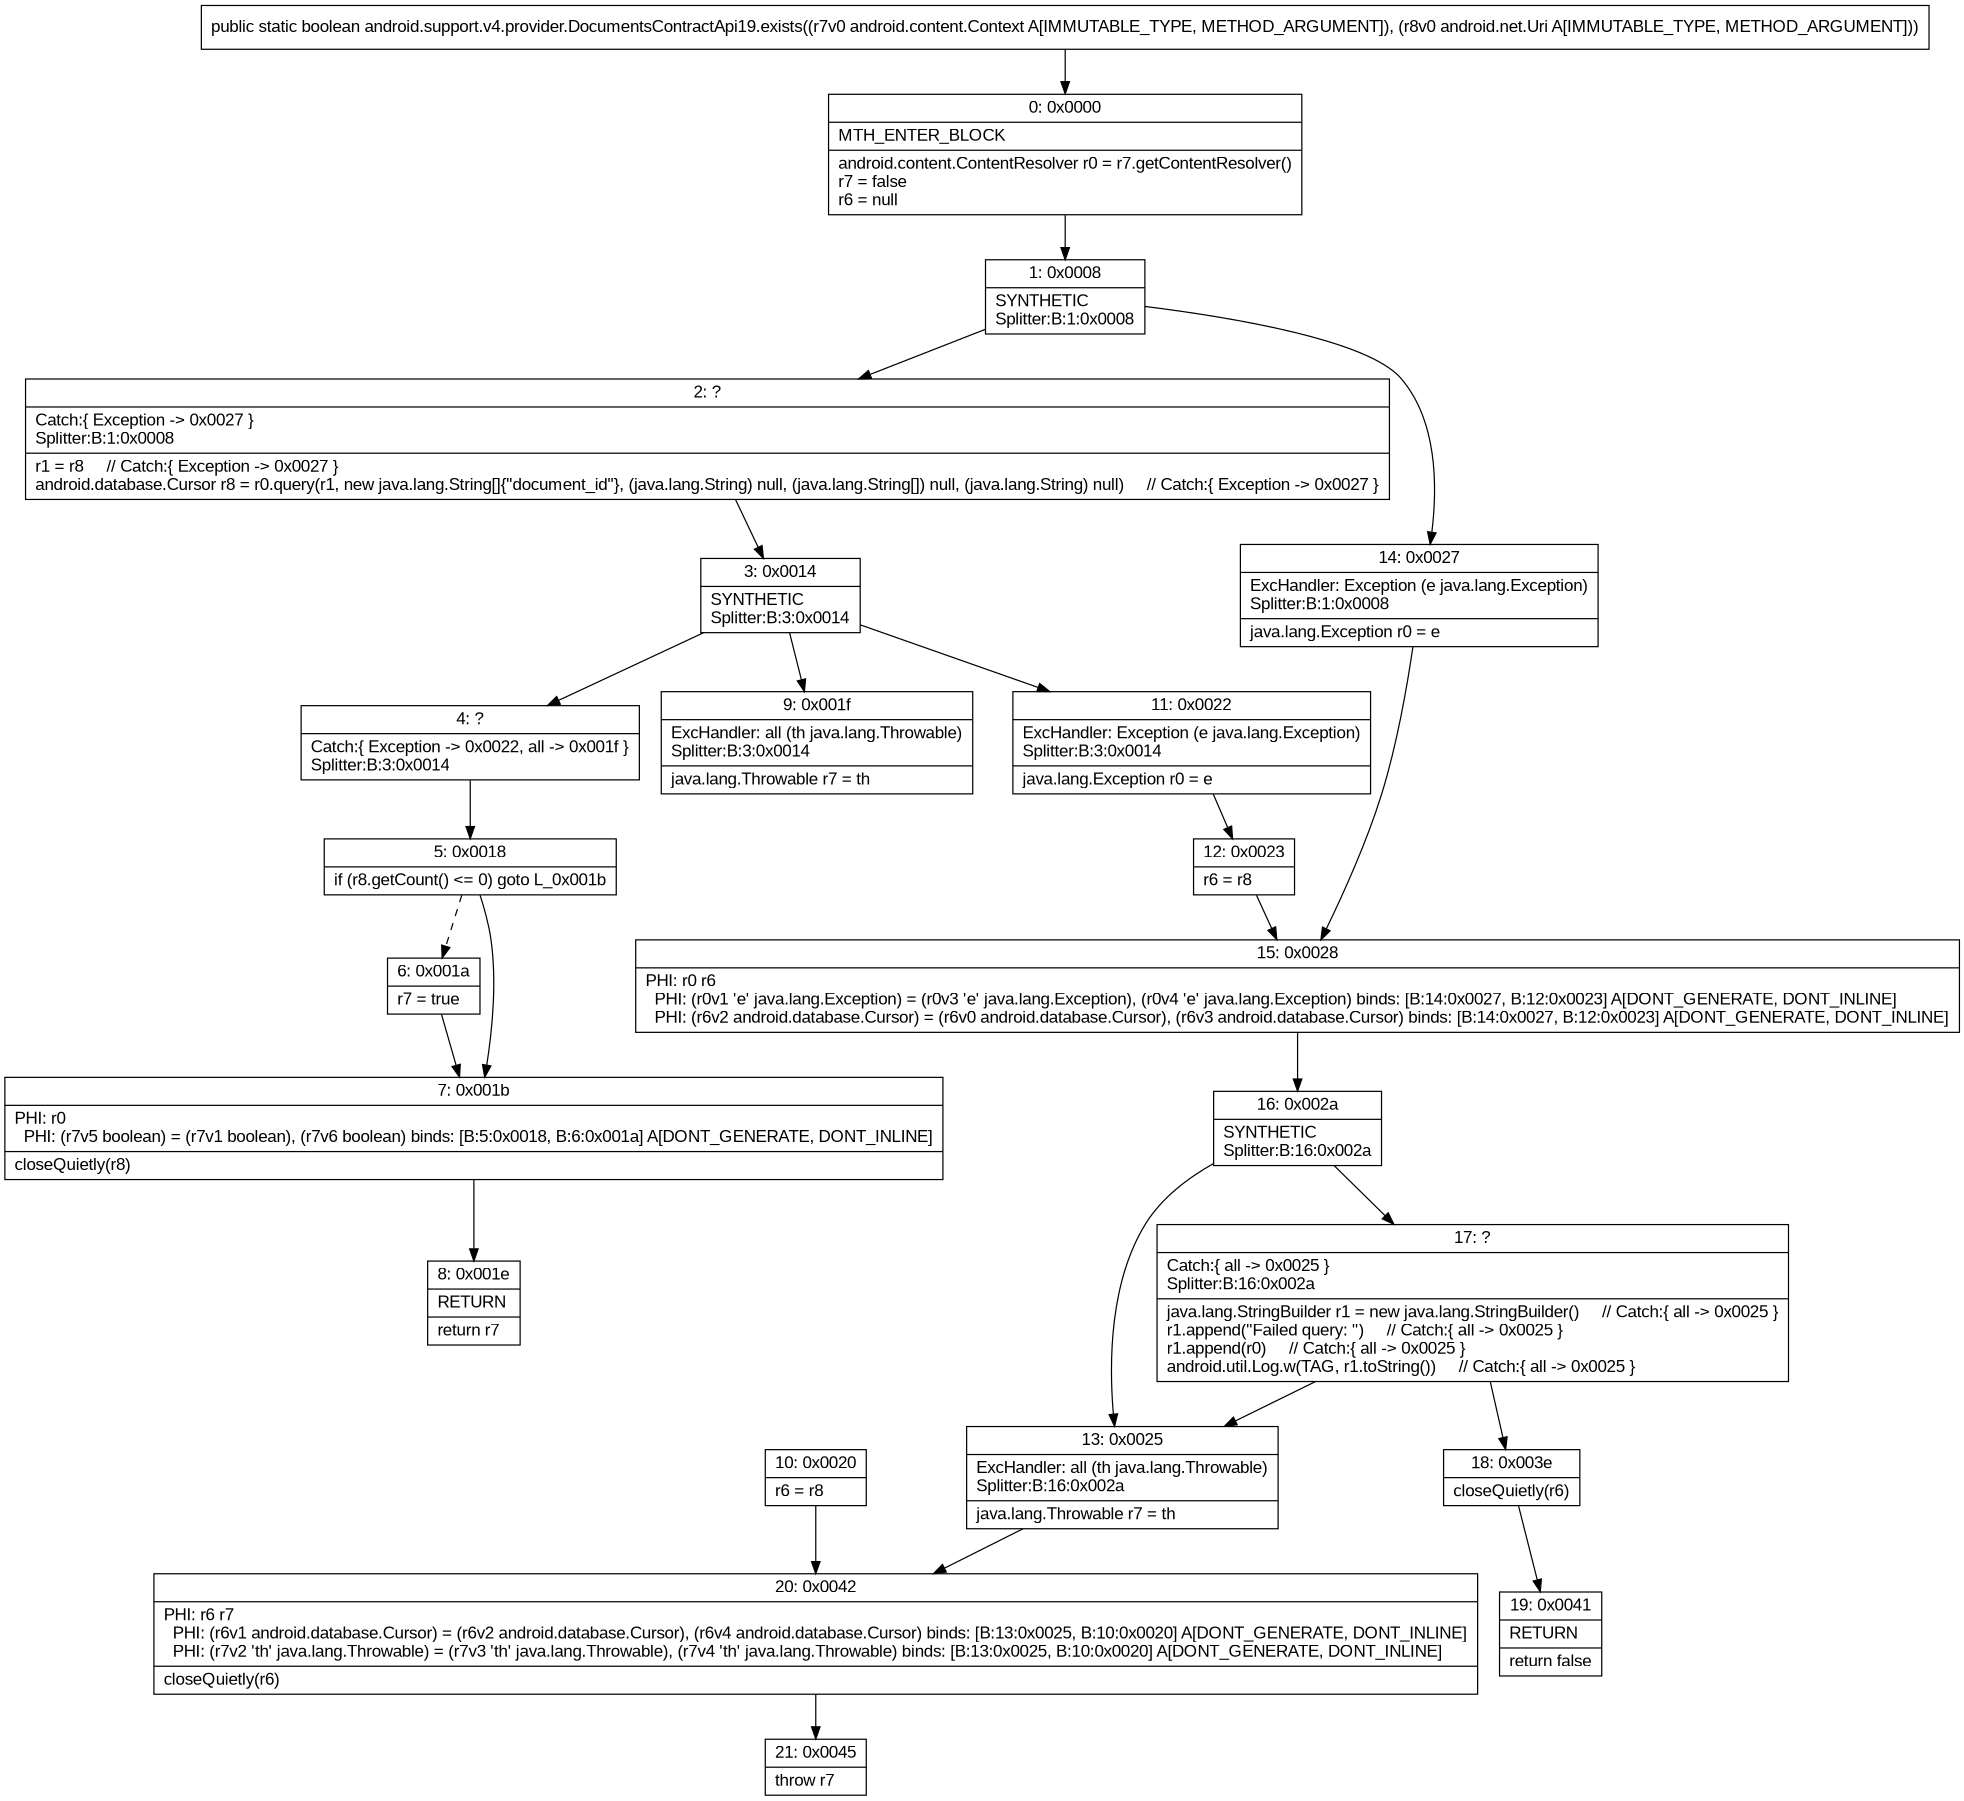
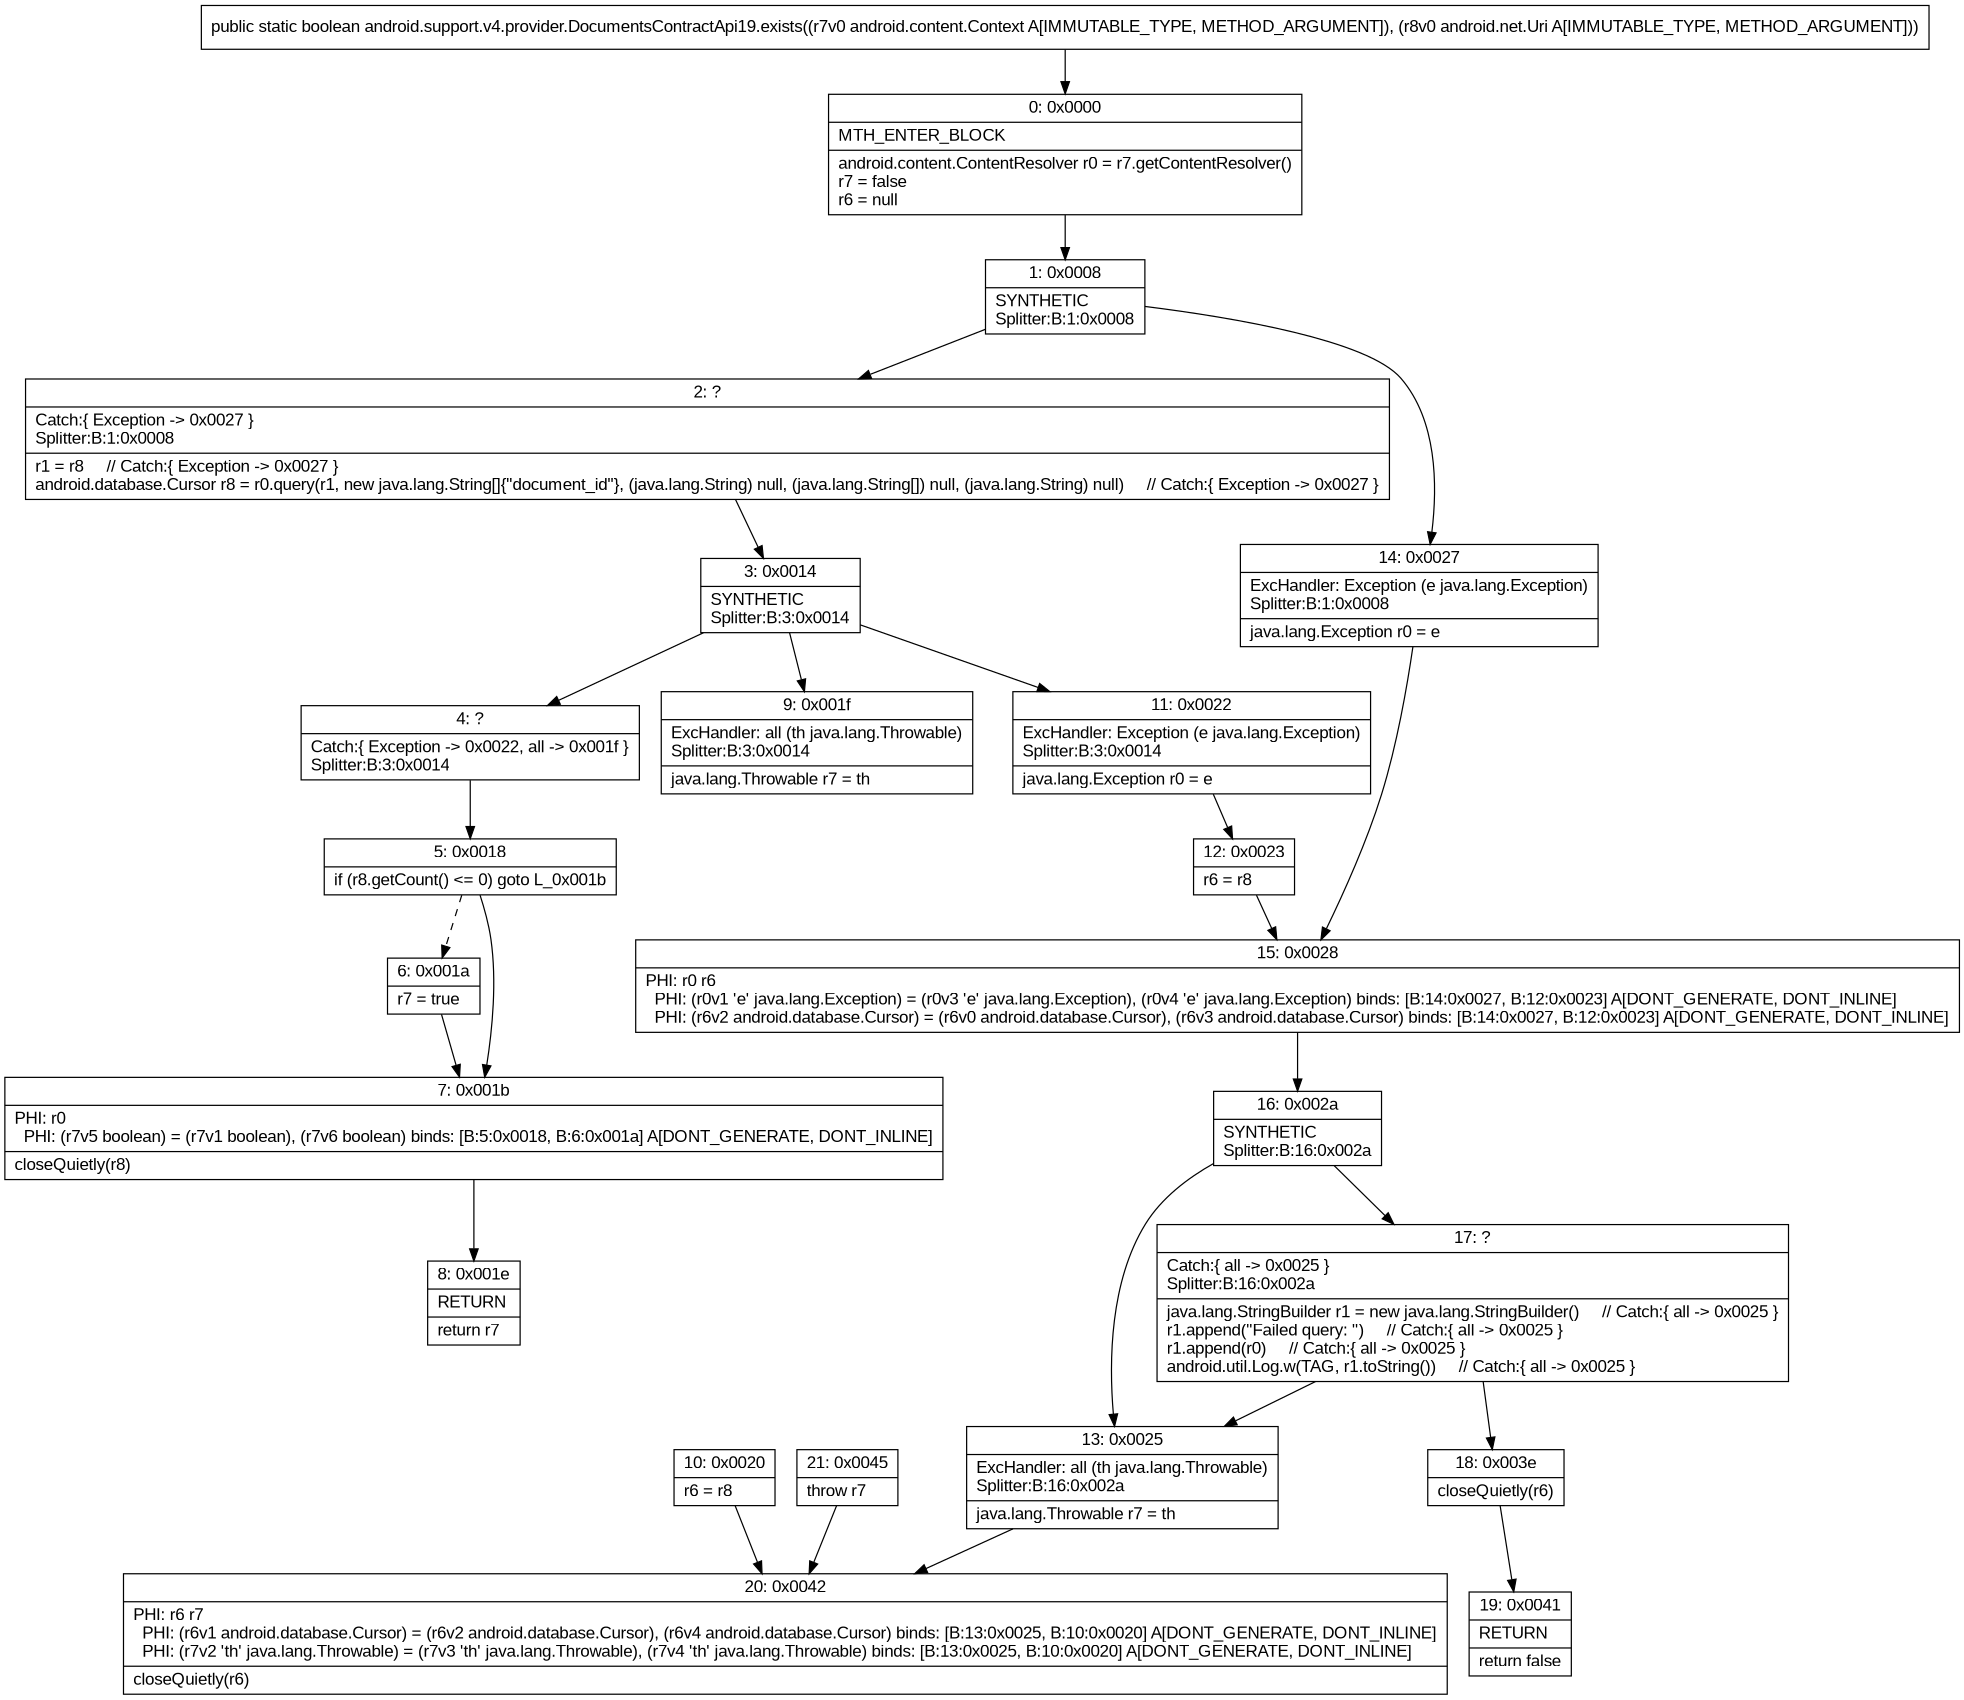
(816, 1711) -> (825, 1534)
